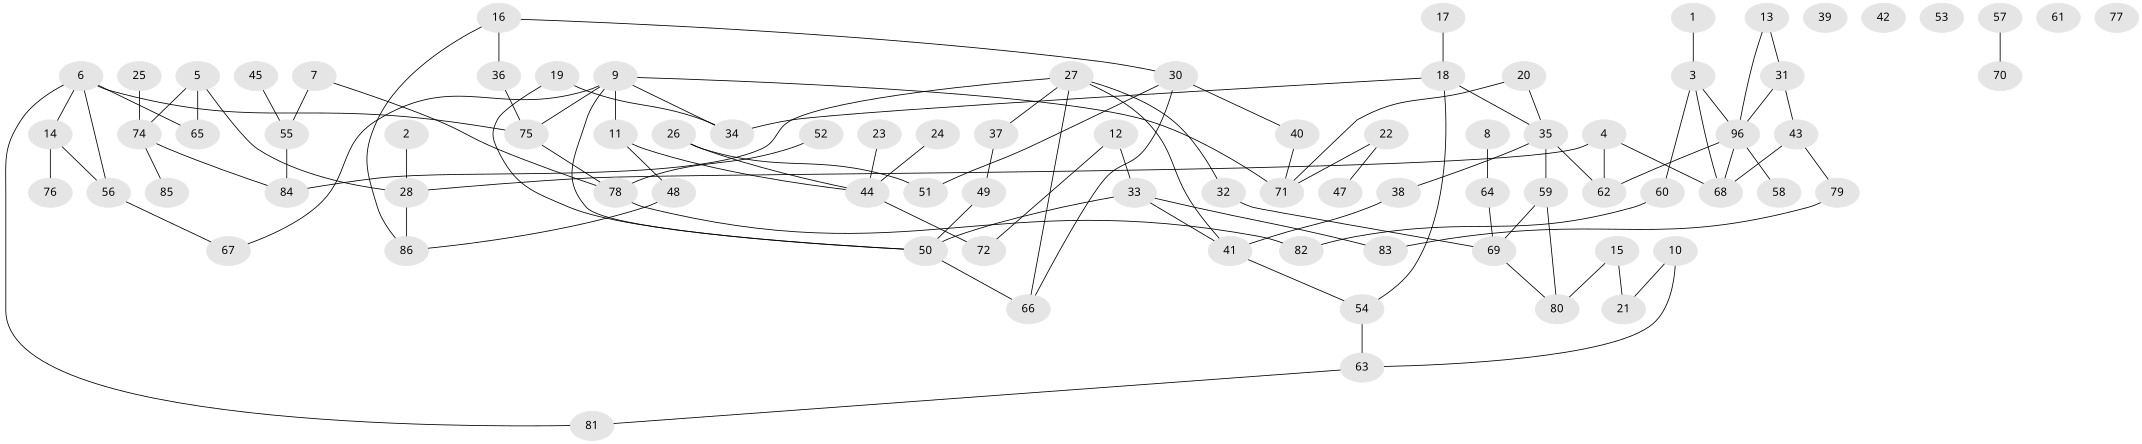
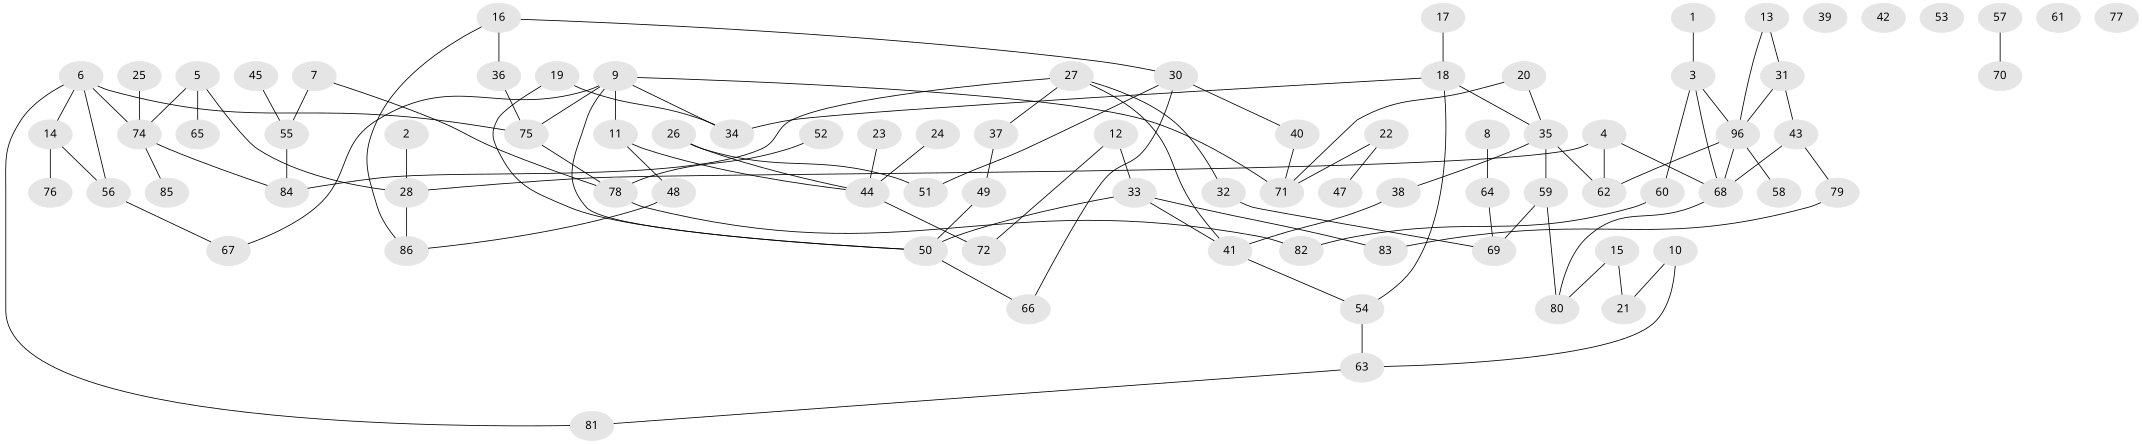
(133, 102) -> (110, 105)
(1052, 183) -> none
(1526, 280) -> (1612, 221)
